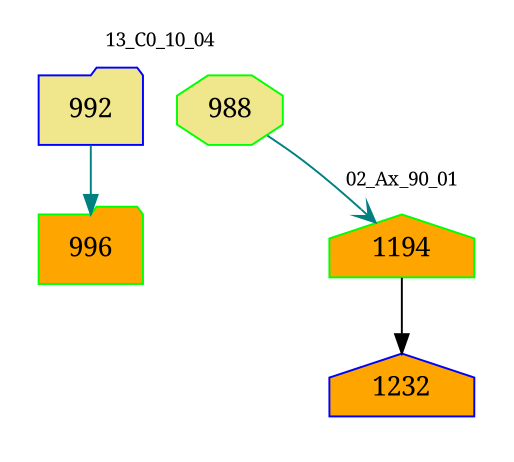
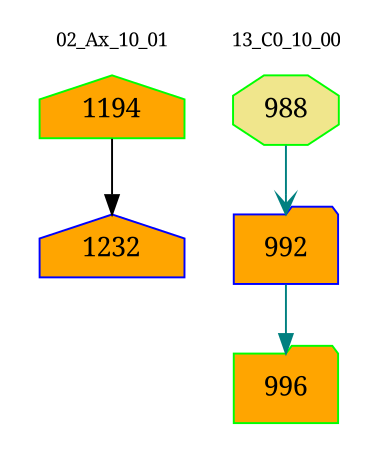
(160, 42) -> (287, 42)
(91, 110) -> (286, 249)
(325, 178) -> (286, 170)
(402, 181) -> (112, 42)
